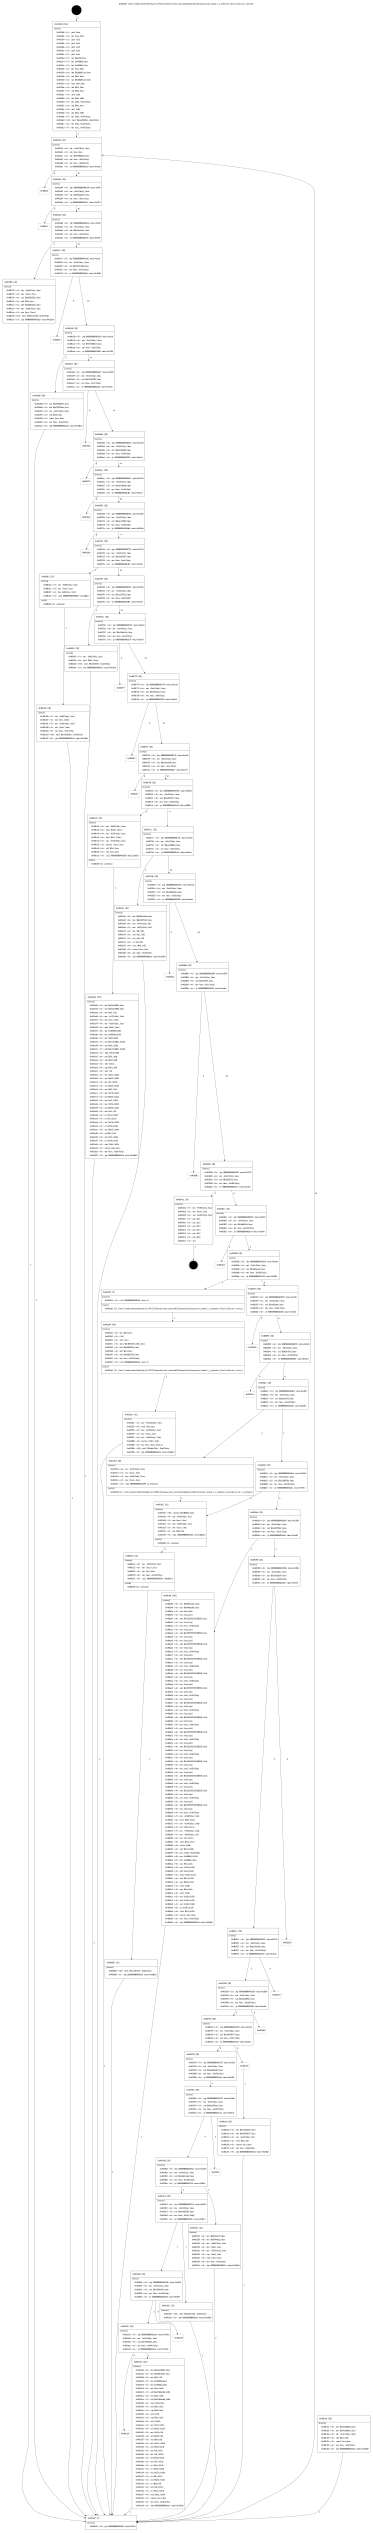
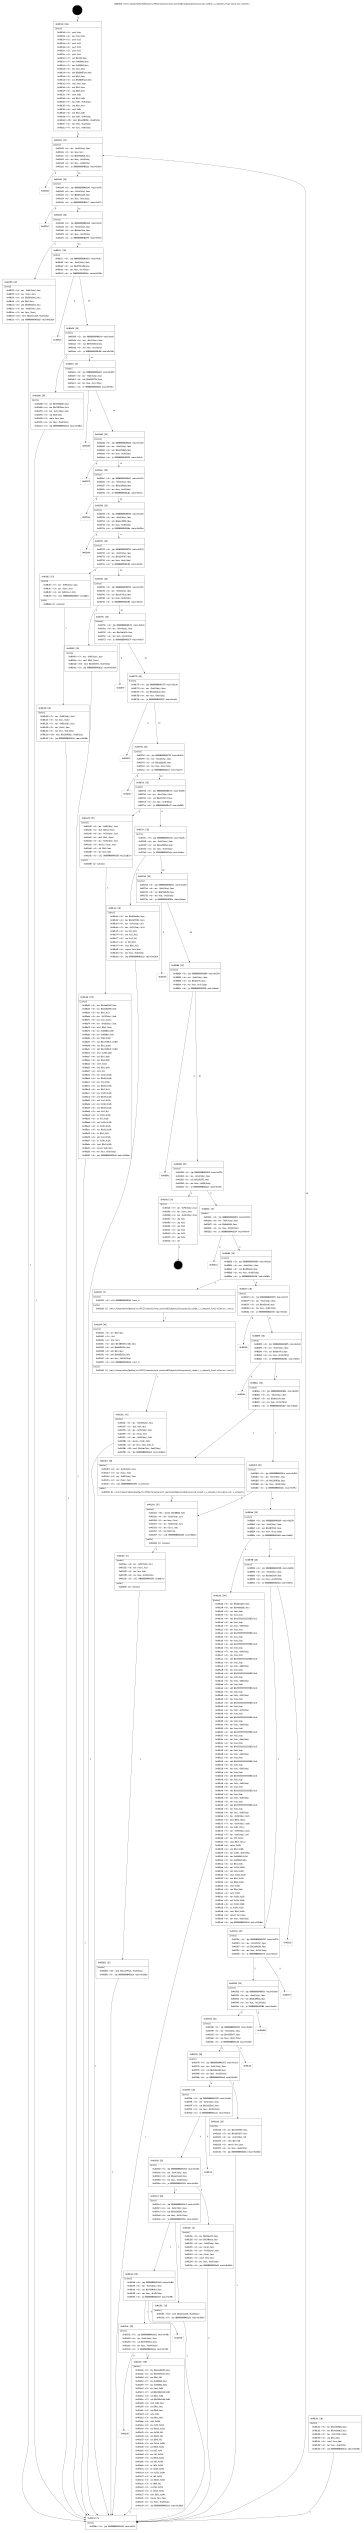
(244, 2093) -> (237, 2098)
